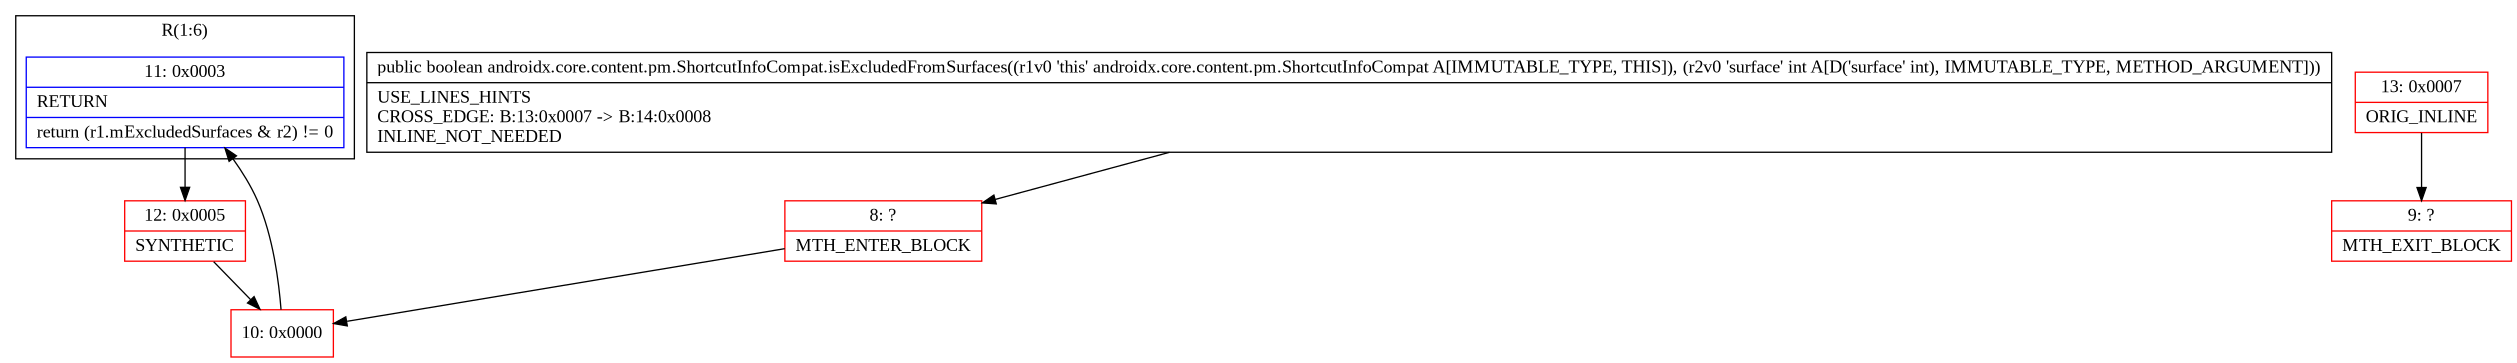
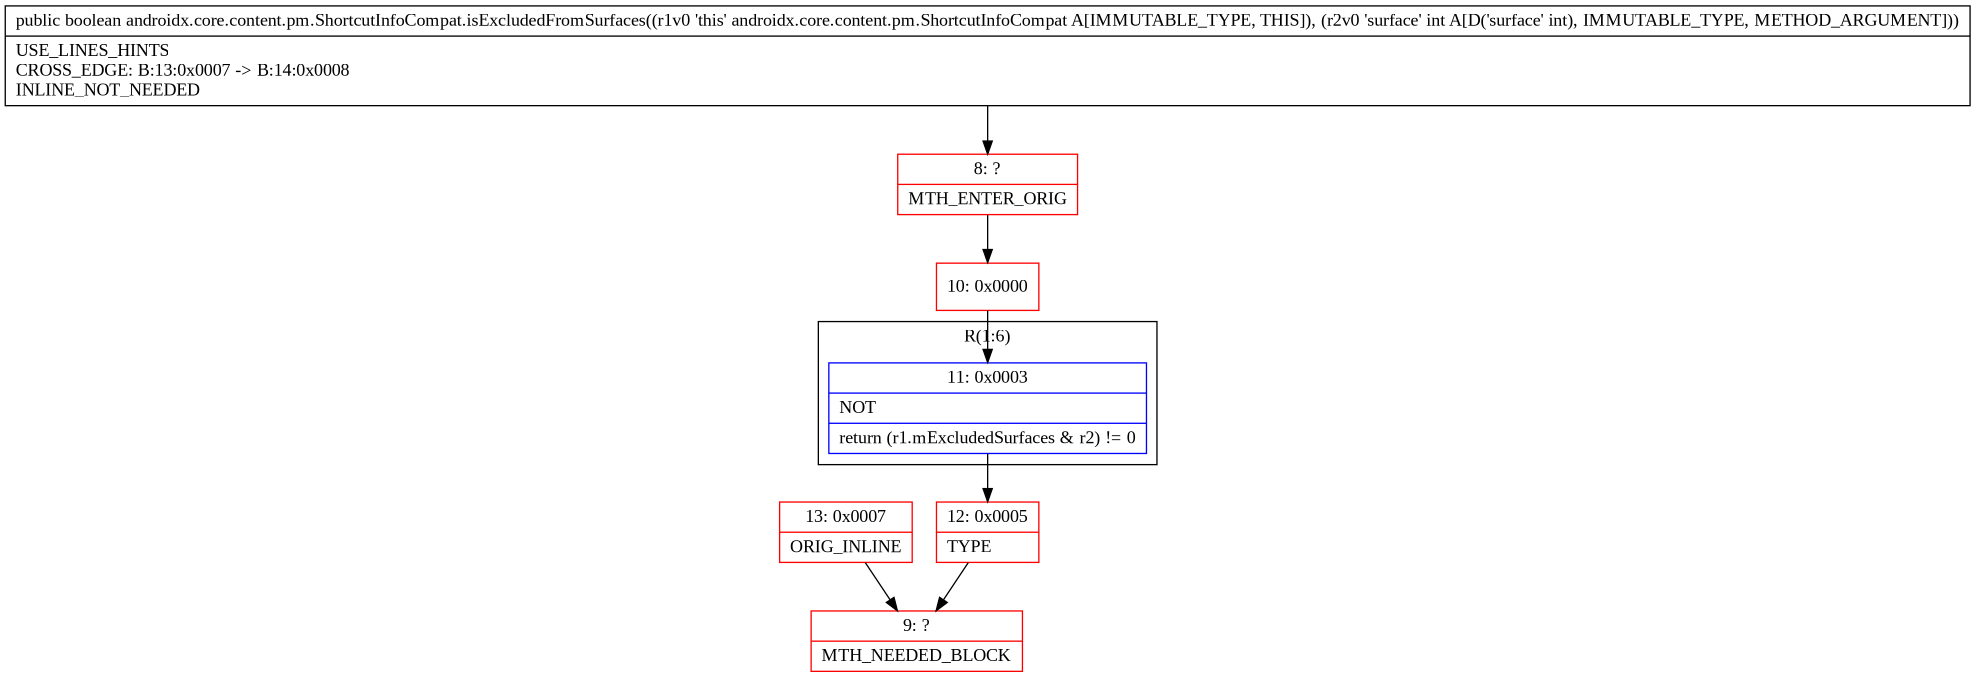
(73, 102) -> (858, 408)
(185, 245) -> (969, 547)
(883, 245) -> (988, 199)
(2422, 245) -> (917, 656)
(232, 281) -> (956, 581)
